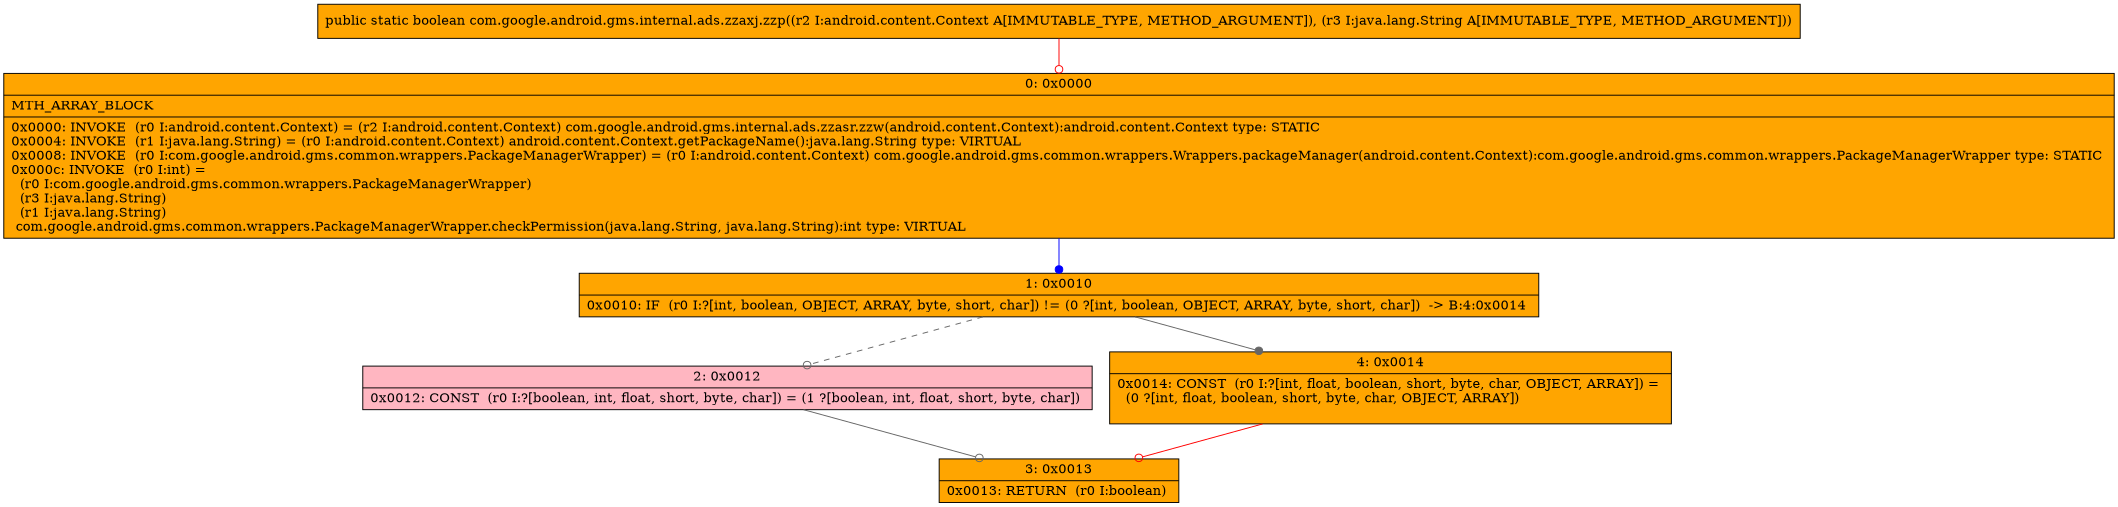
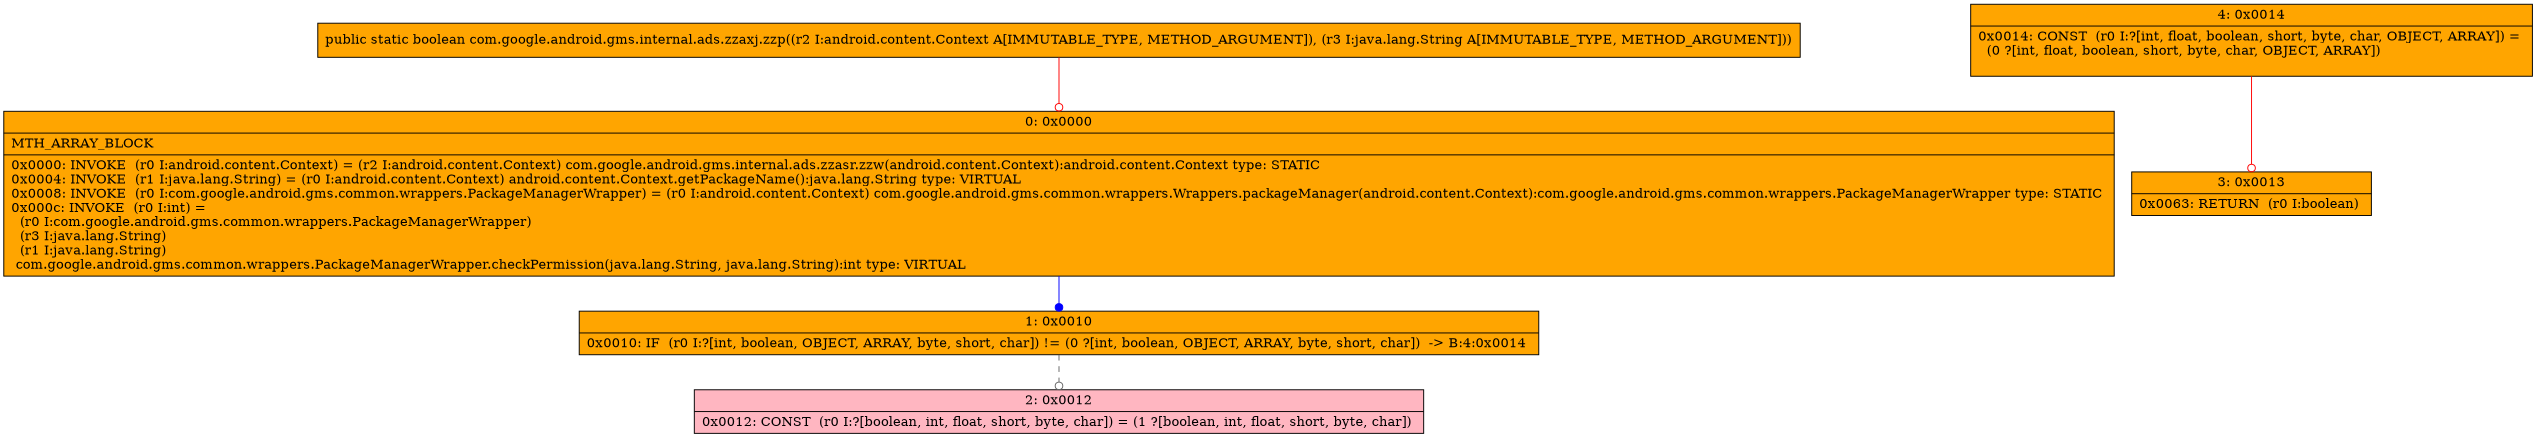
(1195, 333) -> none
(890, 433) -> none
(1059, 491) -> (2252, 204)
